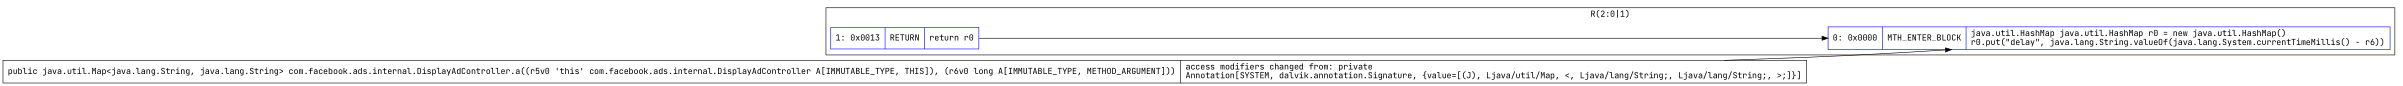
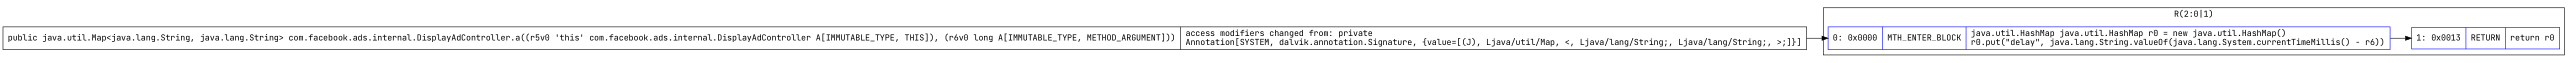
(1400, 38) -> (2398, 38)
